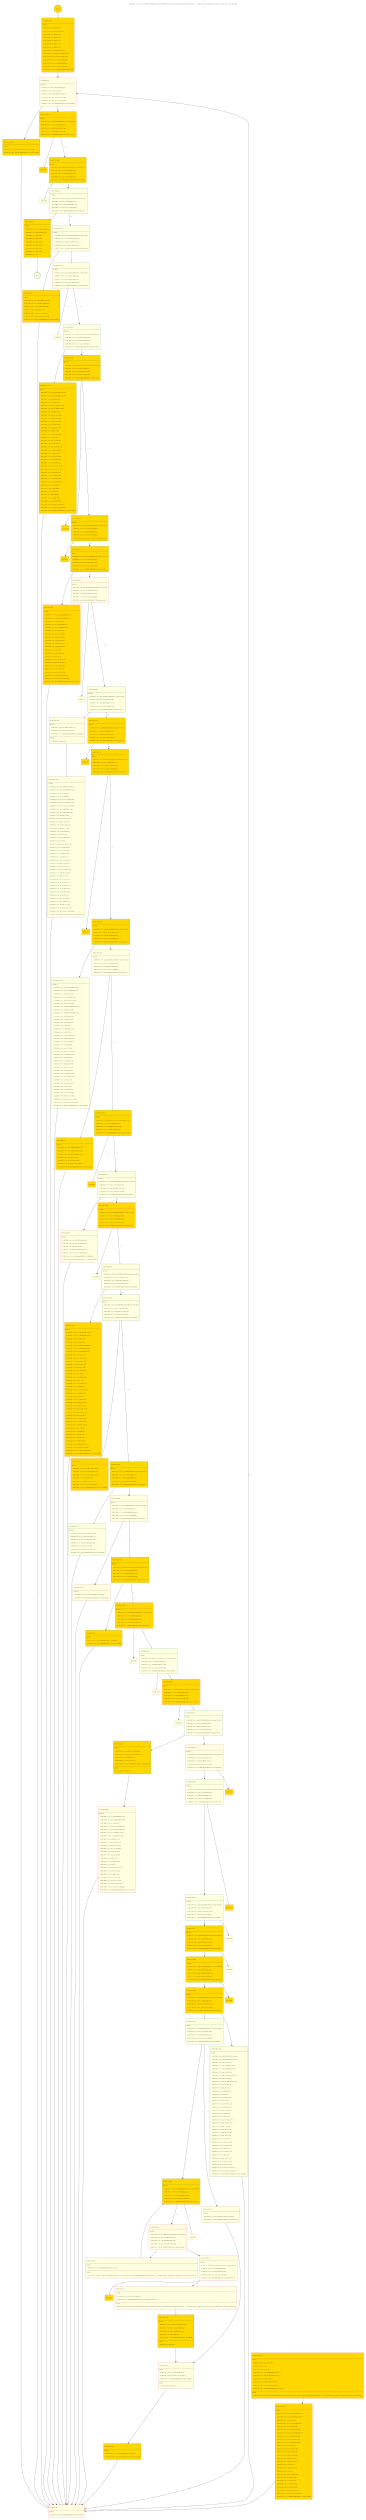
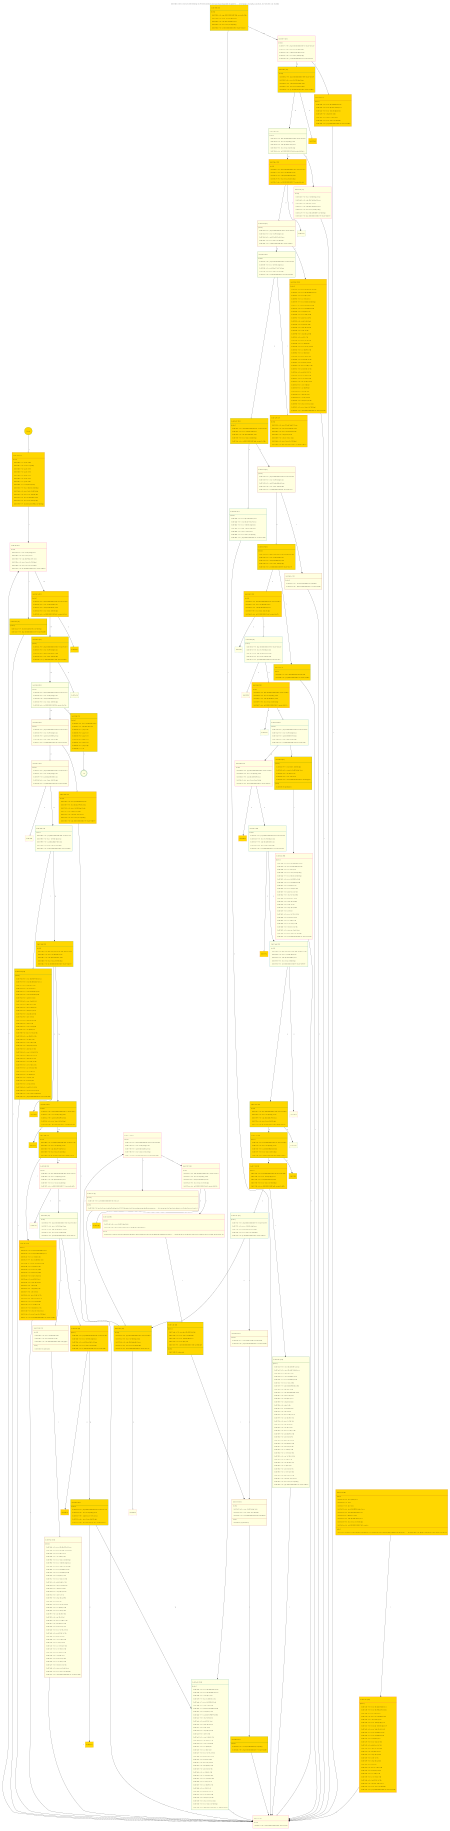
(110, 846) -> (143, 1616)
